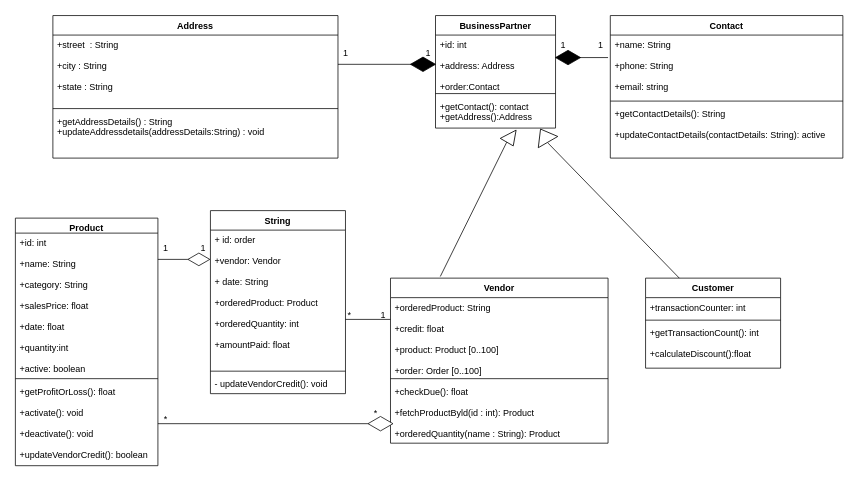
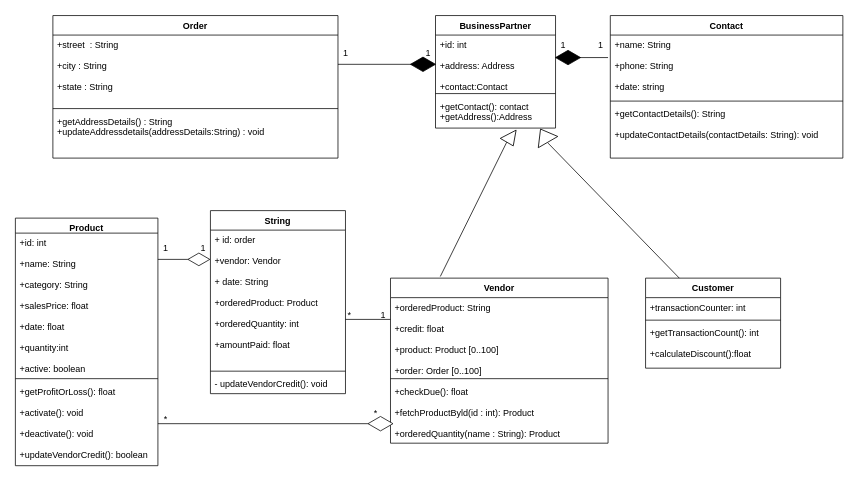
(195, 26) -> (195, 26)
(455, 45) -> (455, 45)
(644, 45) -> (644, 45)
(679, 114) -> (679, 114)
